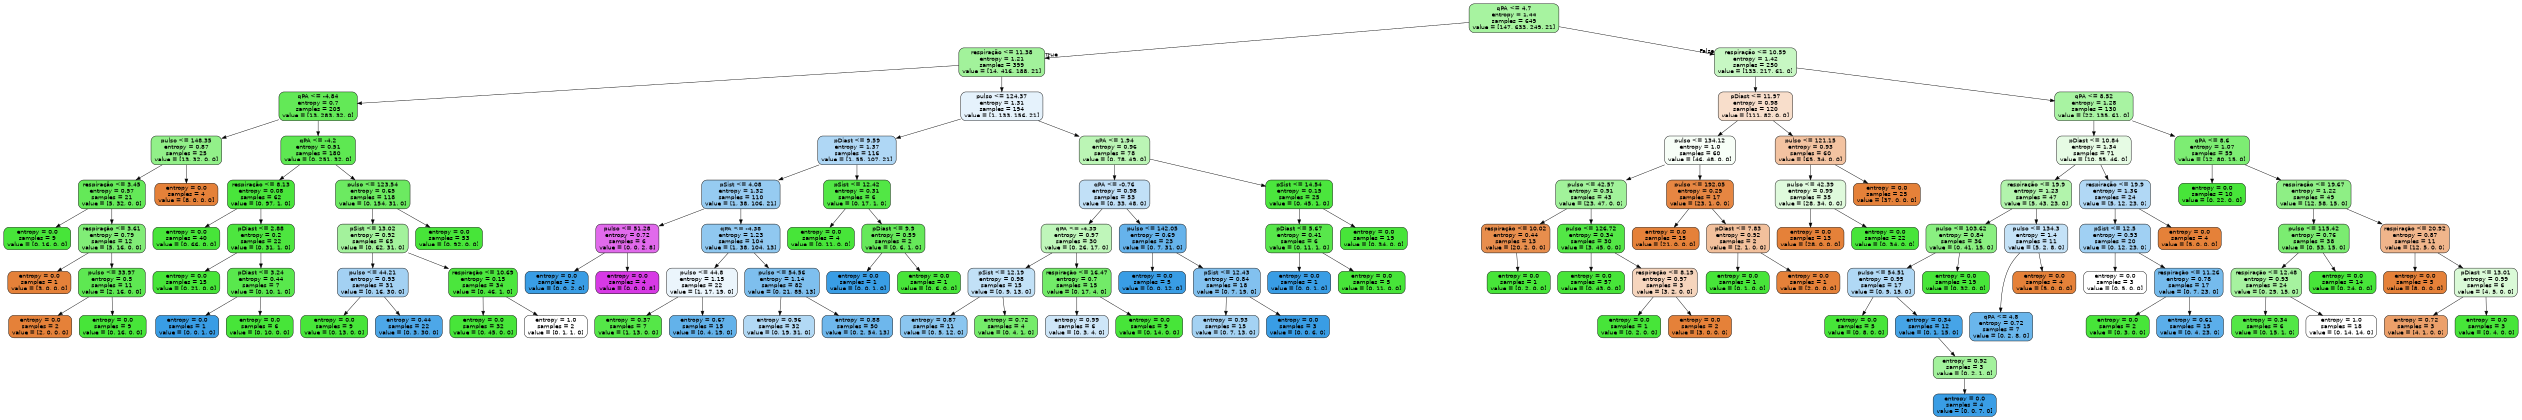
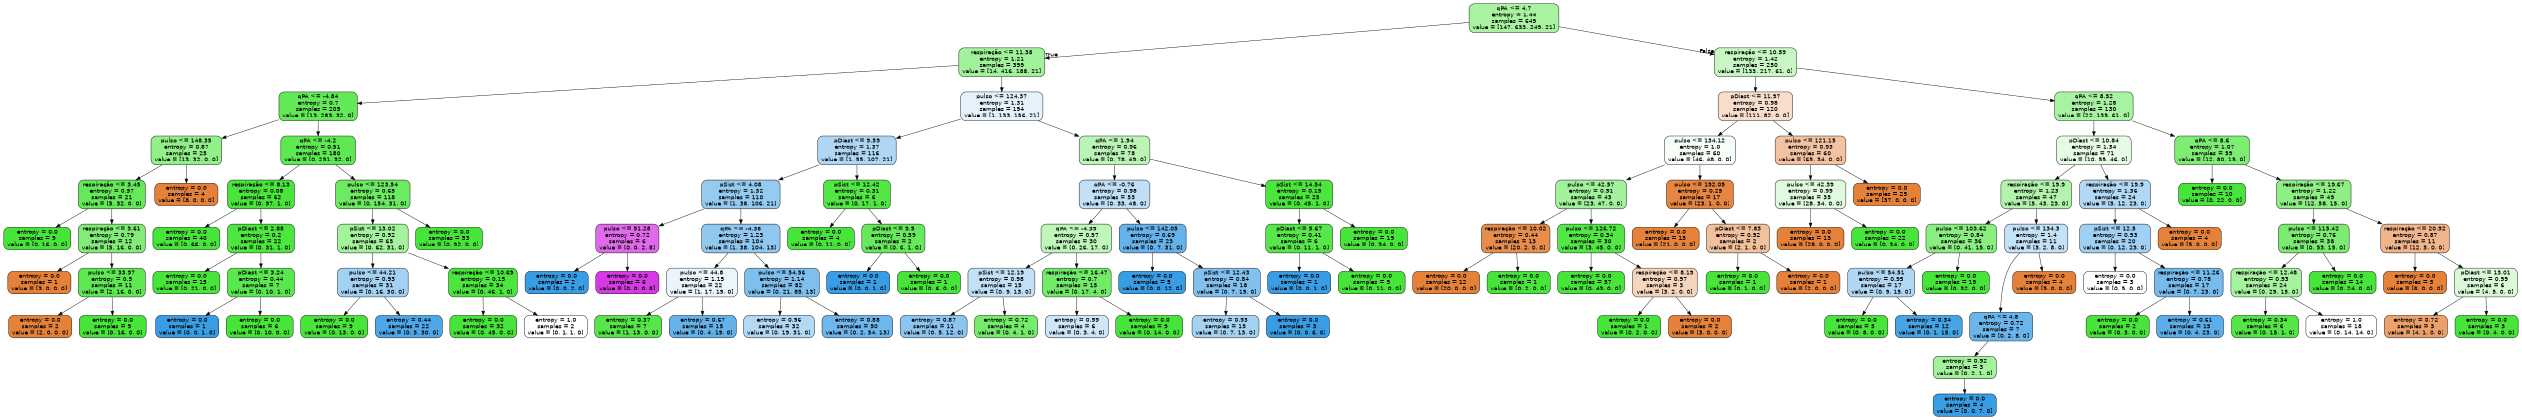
(627, 283) -> (627, 283)
none -> (1446, 283)
(1945, 345) -> (1983, 347)
